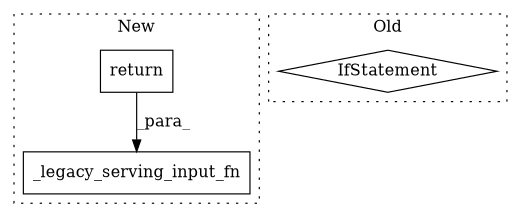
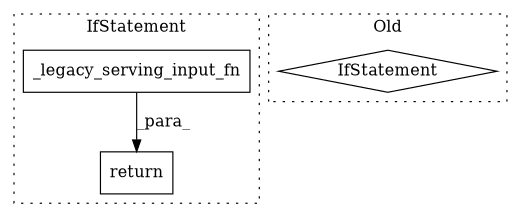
(137, 27) -> (137, 27)
(137, 116) -> (137, 116)
